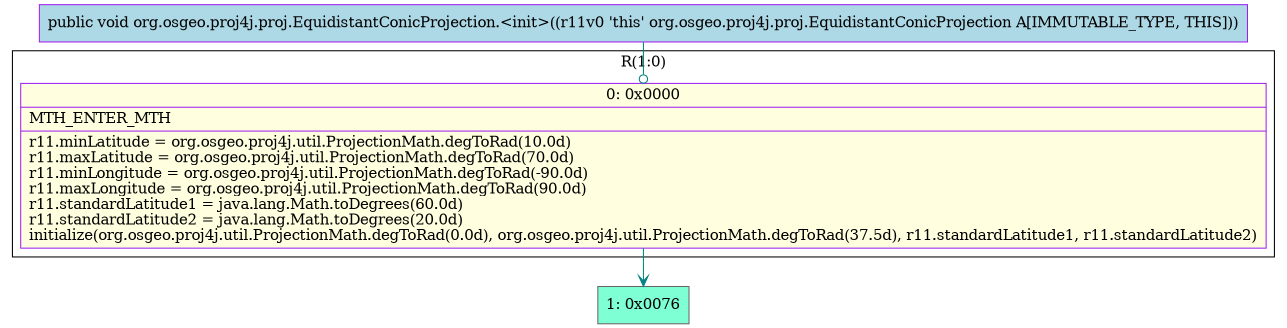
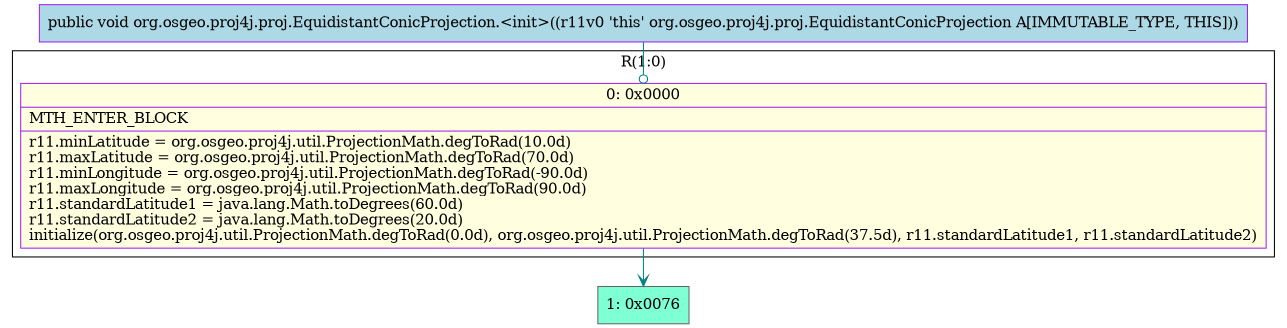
(100, 119) -> (109, 119)
